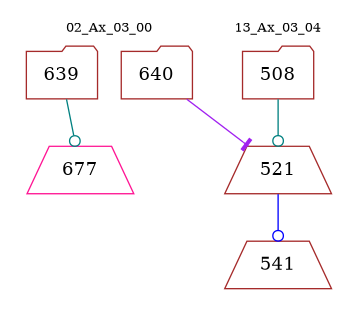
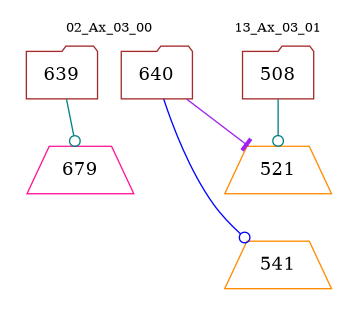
(278, 28) -> (278, 28)
(80, 170) -> (80, 170)
(278, 170) -> (278, 170)
(278, 212) -> (194, 172)
(278, 265) -> (278, 265)
